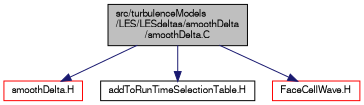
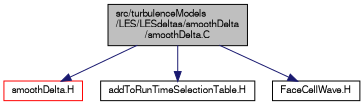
(316, 91) -> (316, 91)
